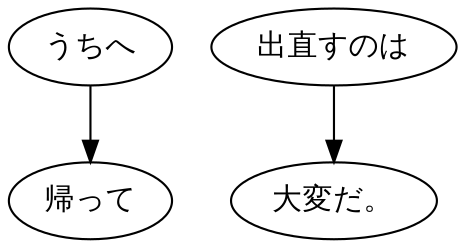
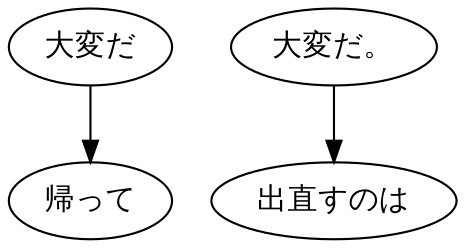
(90, 47) -> (90, 47)
(334, 113) -> (334, 113)
